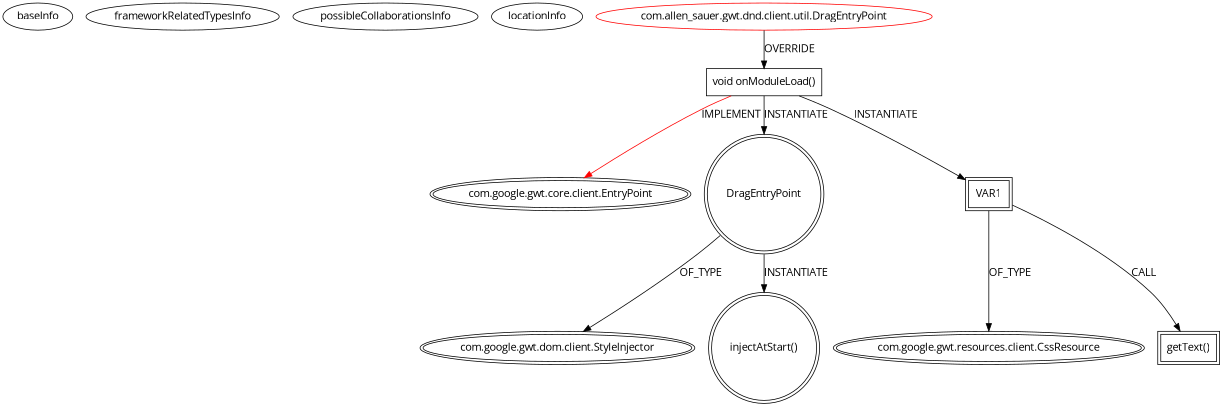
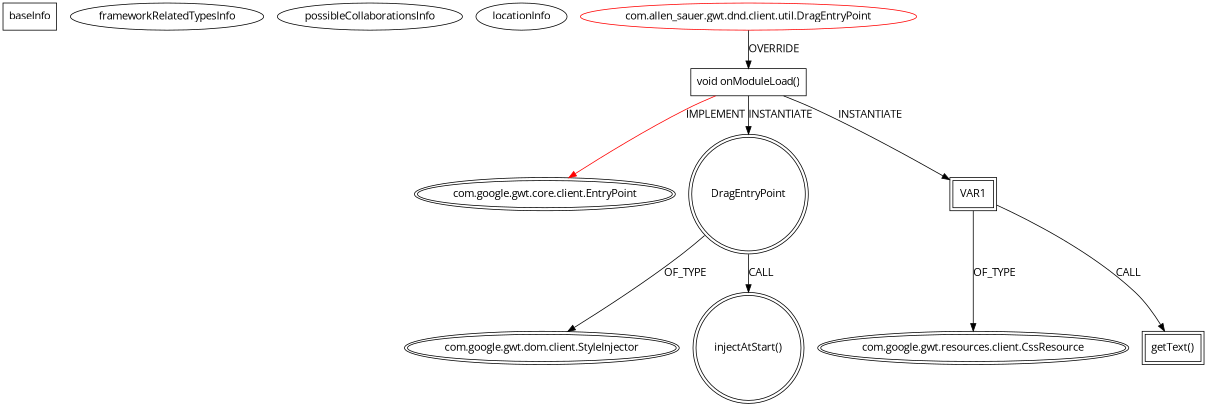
(38, 17) -> (30, 17)
(796, 273) -> (761, 273)
